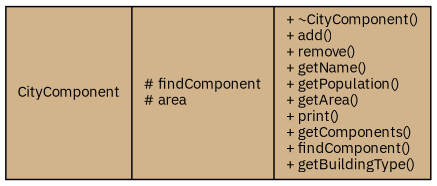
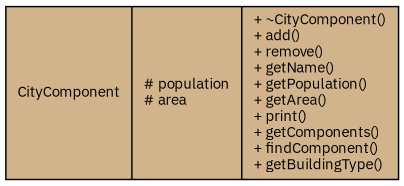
(203, 84) -> (187, 84)
